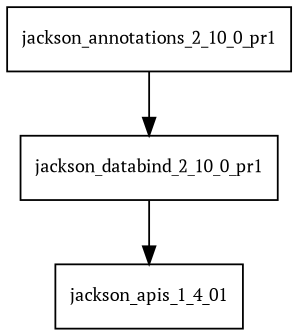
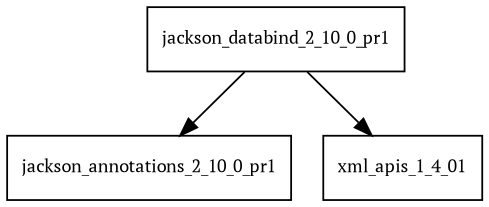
(149, 95) -> (219, 97)
(149, 296) -> (403, 168)
